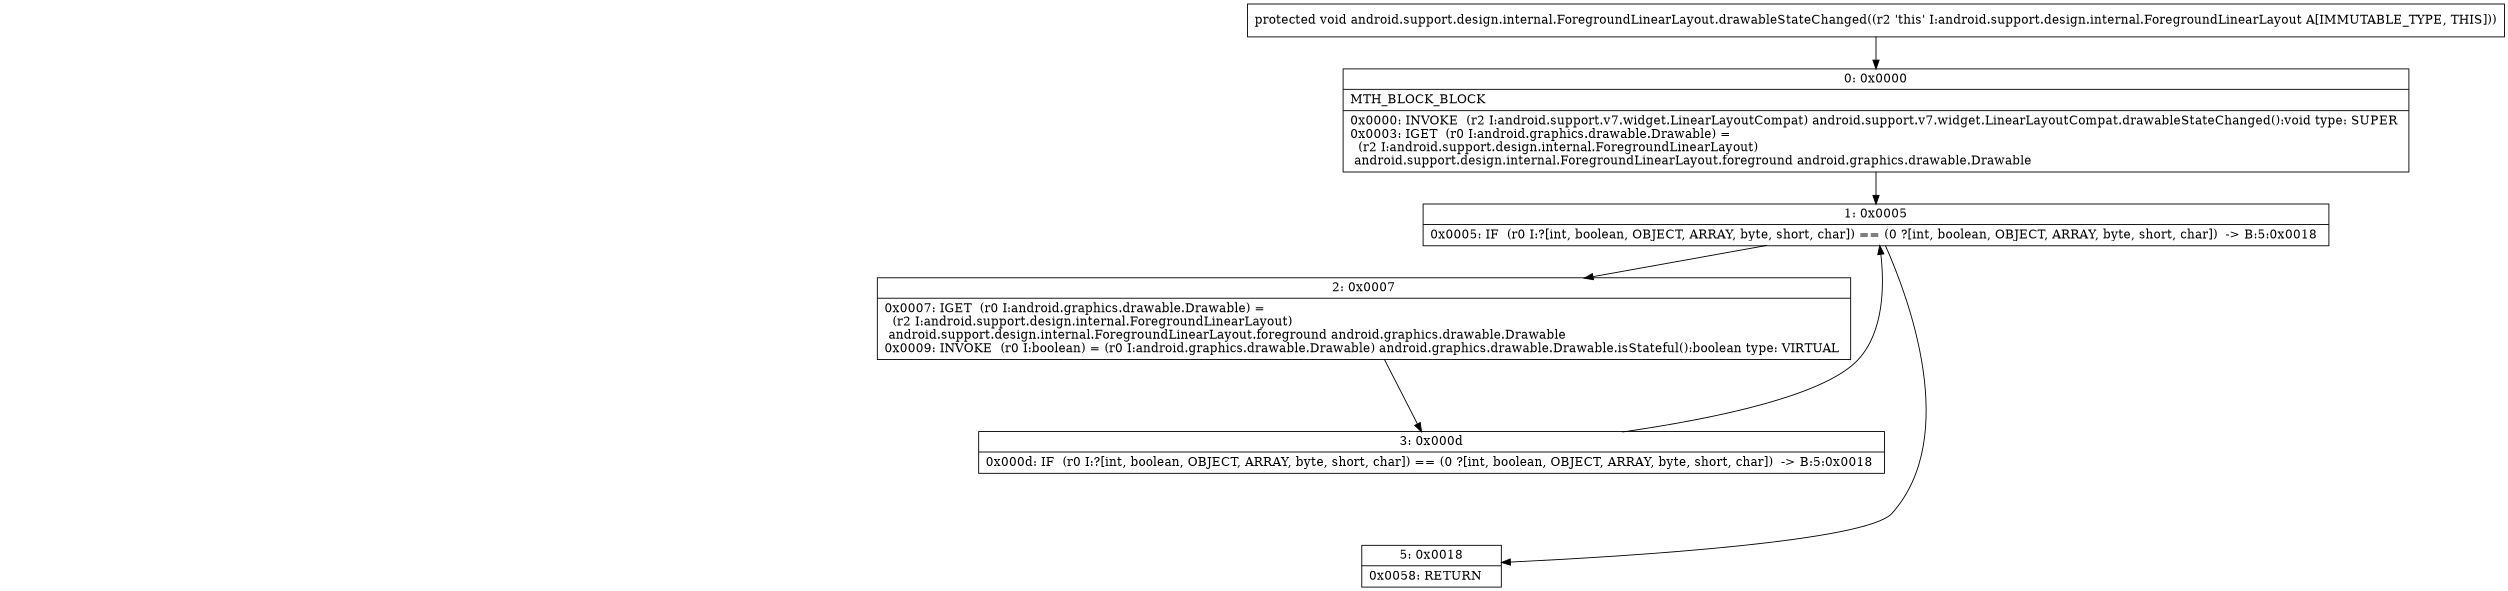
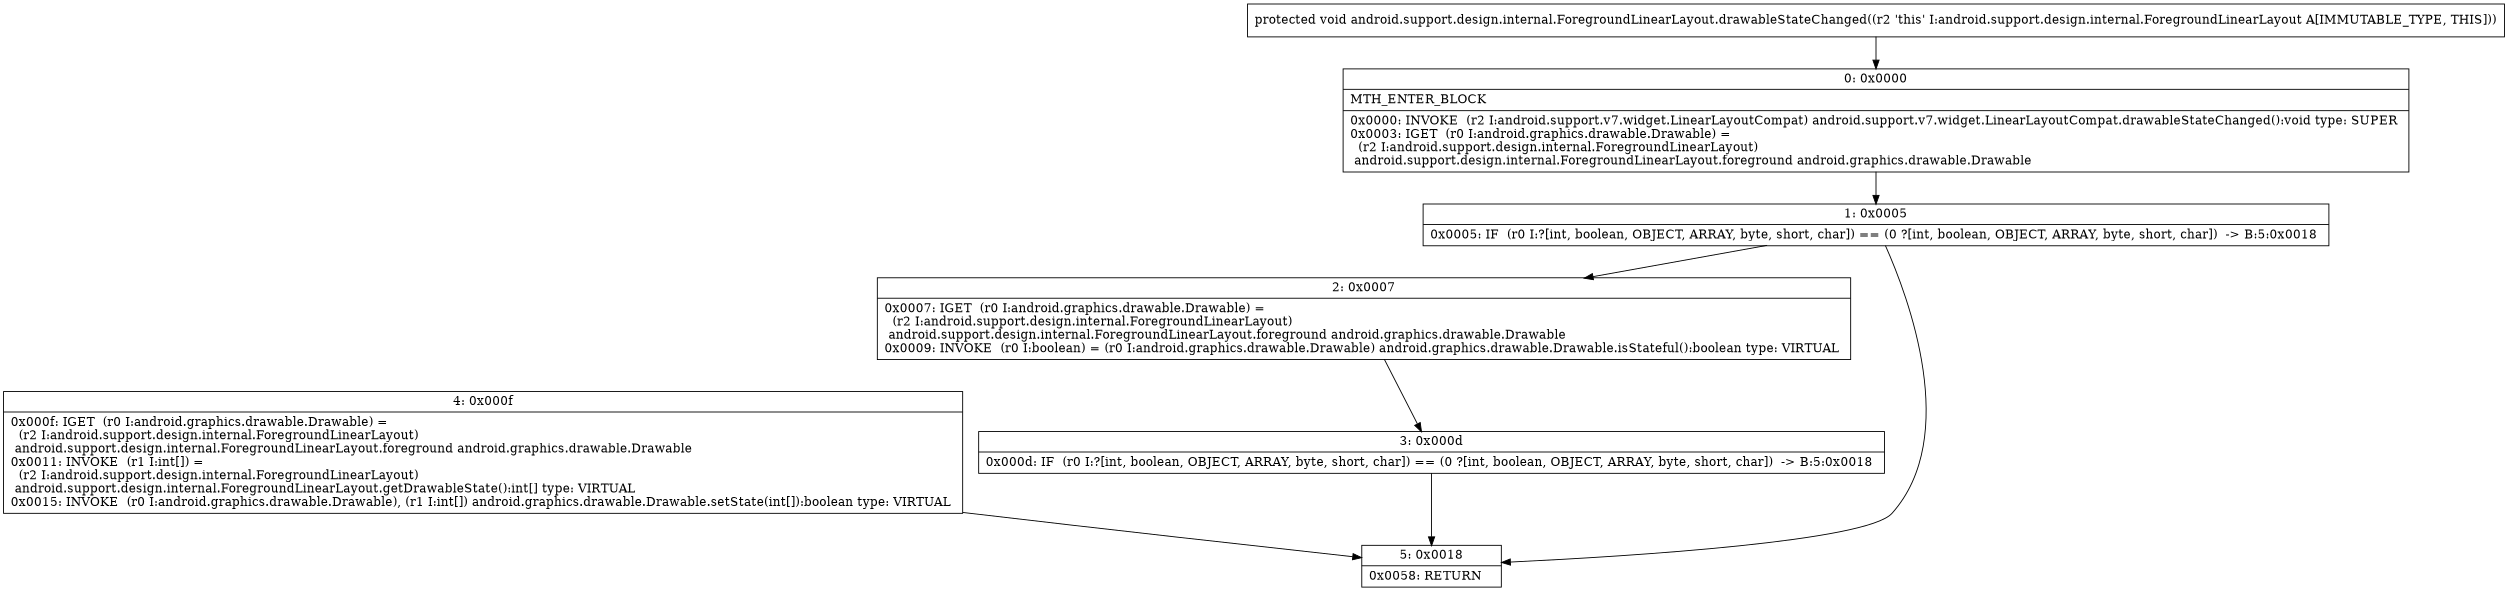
(1418, 100) -> (1419, 100)
(1798, 393) -> (1432, 505)
none -> (483, 452)
